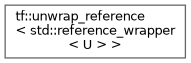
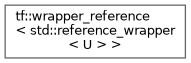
(95, 32) -> (95, 32)
